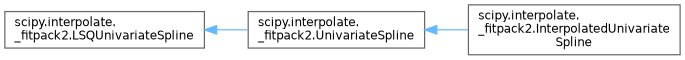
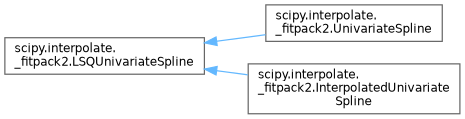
(453, 30) -> (232, 73)
